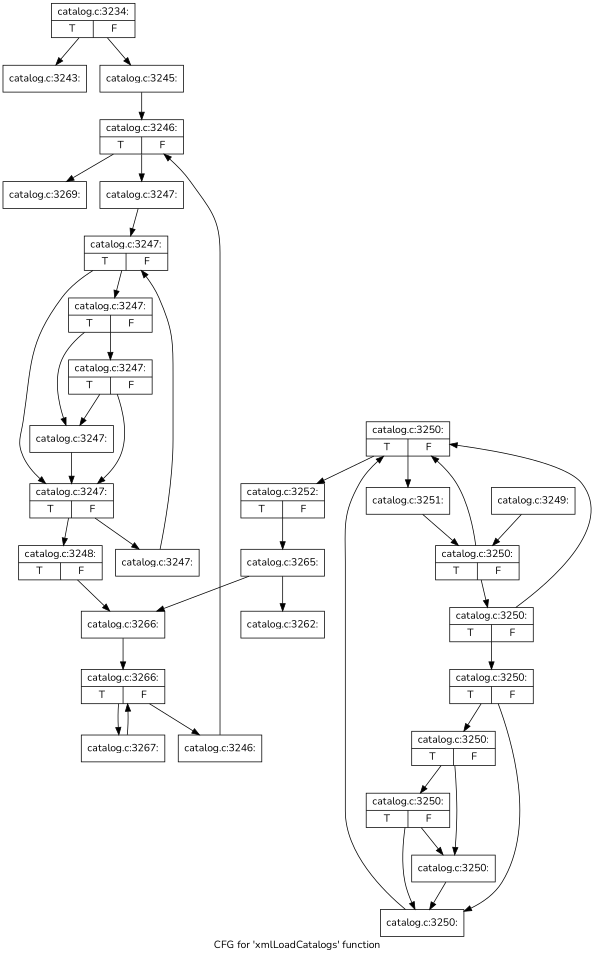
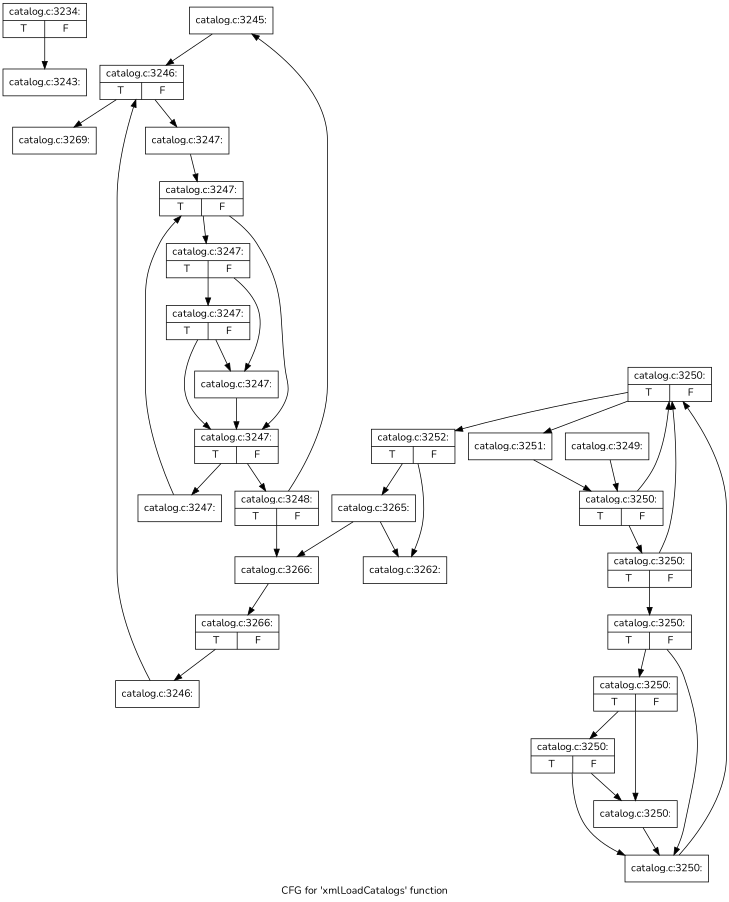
(117, 49) -> (327, 256)
none -> (424, 507)
(123, 748) -> none
